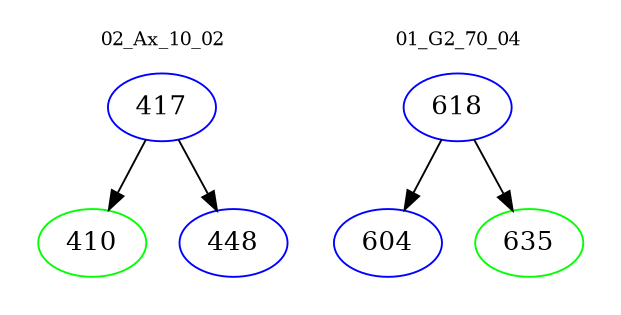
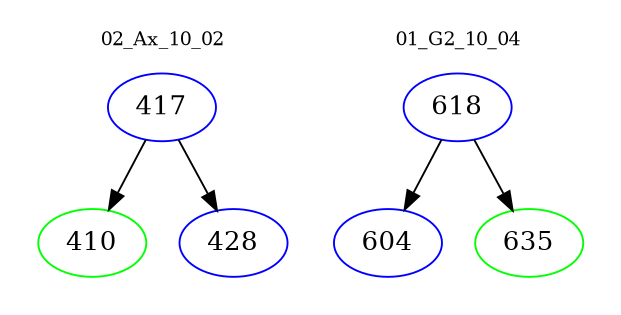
(459, 40) -> (459, 40)
(234, 243) -> (234, 243)
